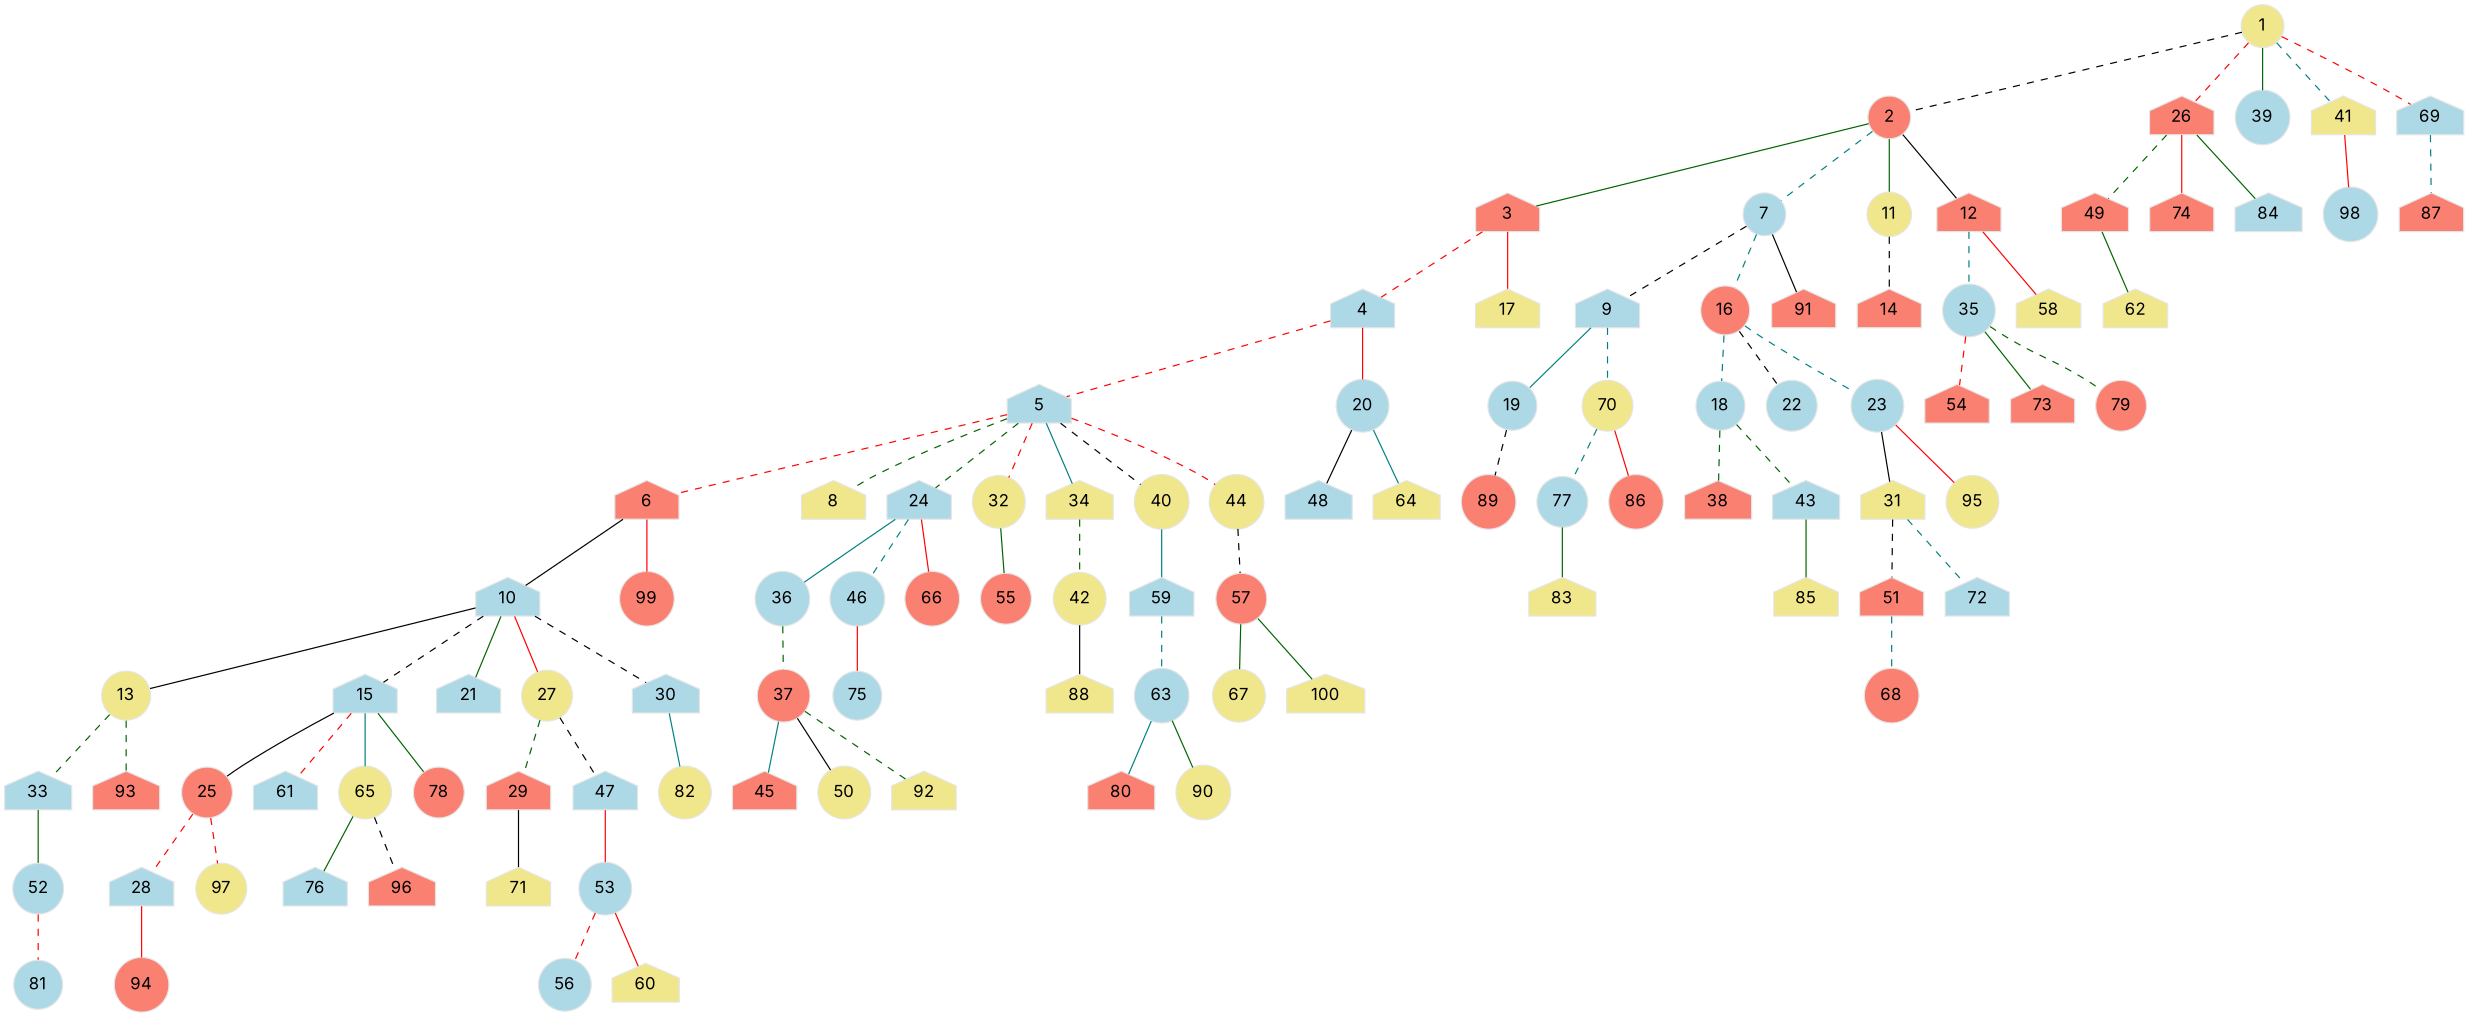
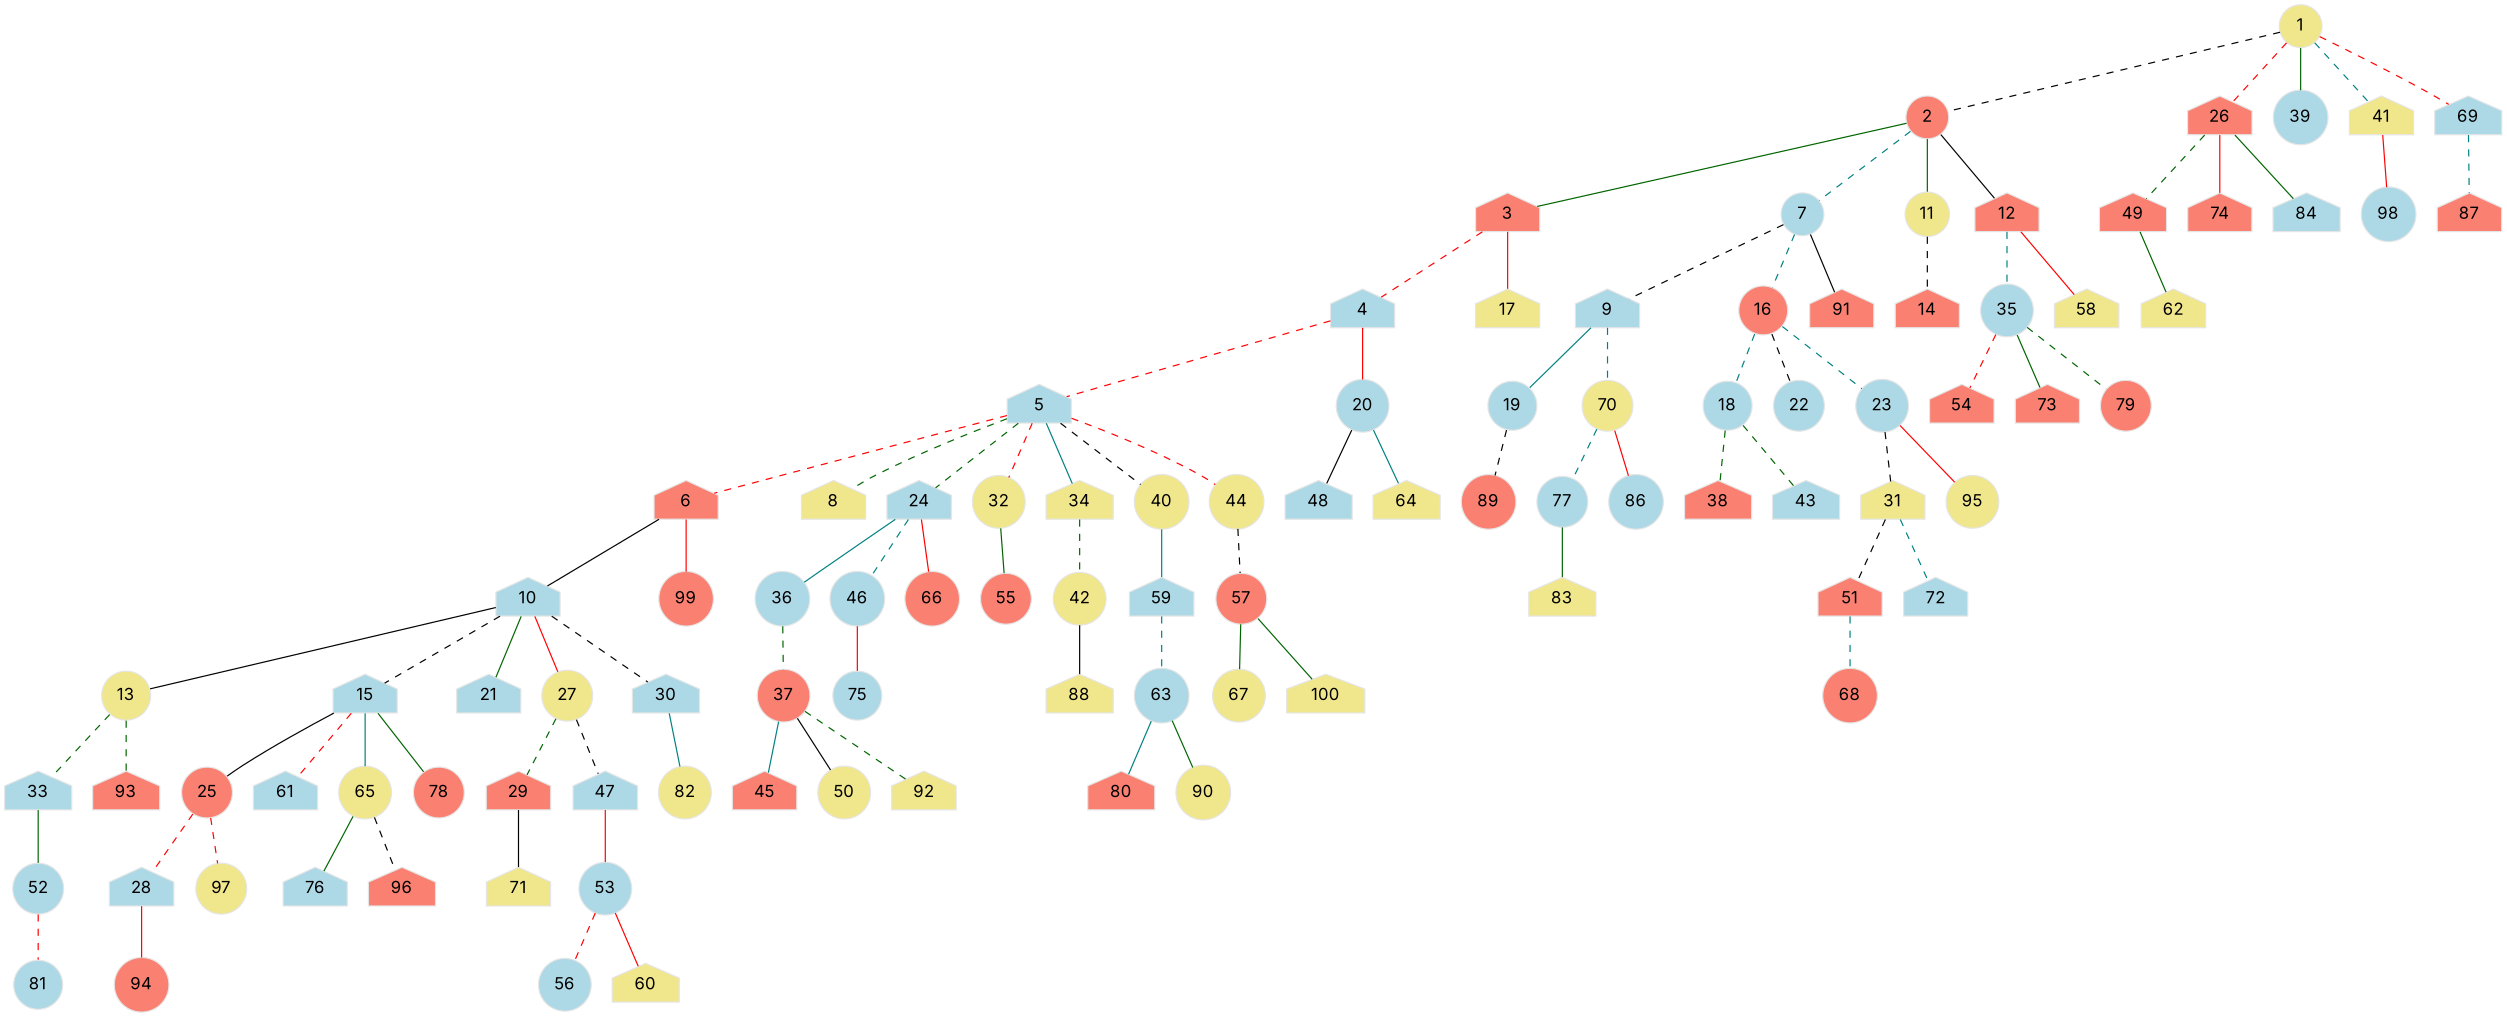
(1886, 457) -> (1888, 457)
(1636, 502) -> (1636, 502)
(1806, 599) -> none
